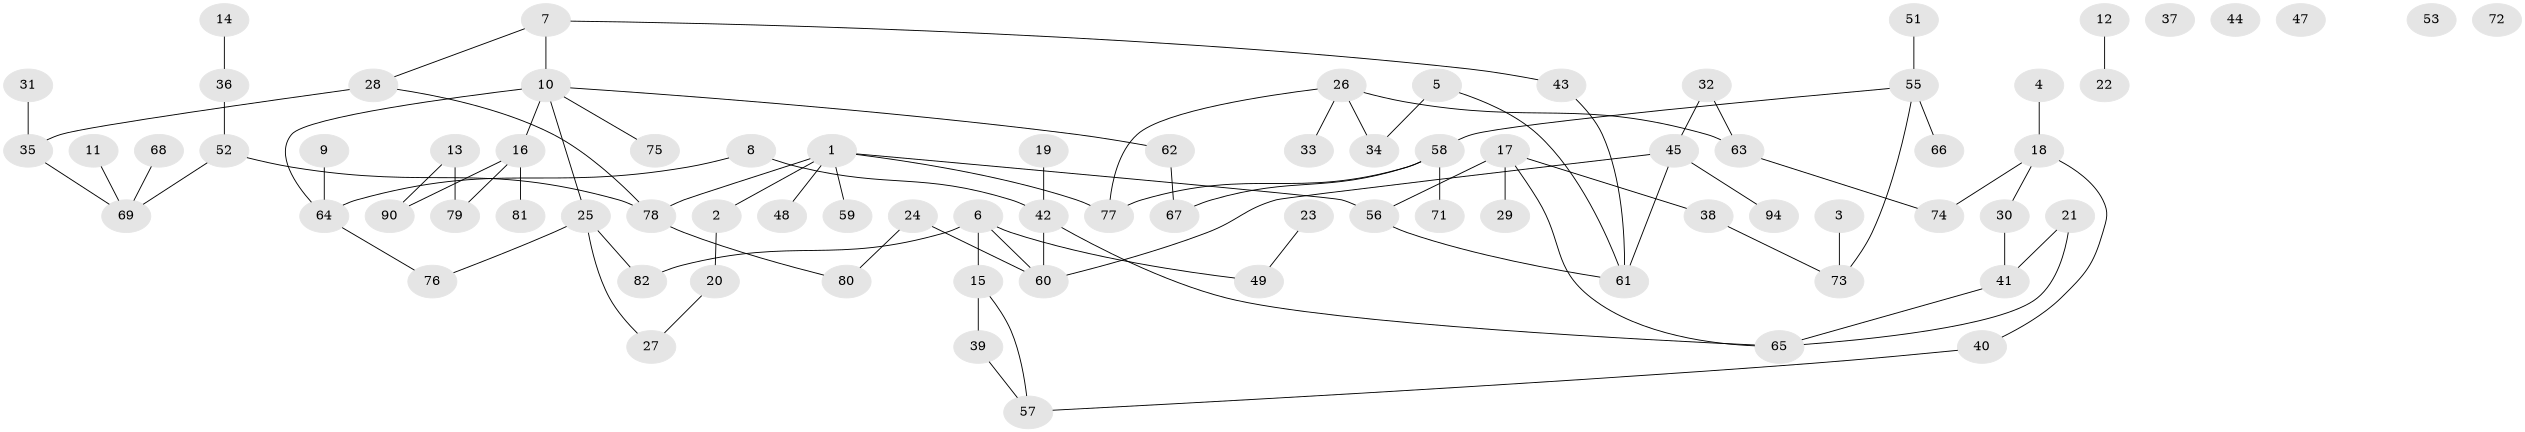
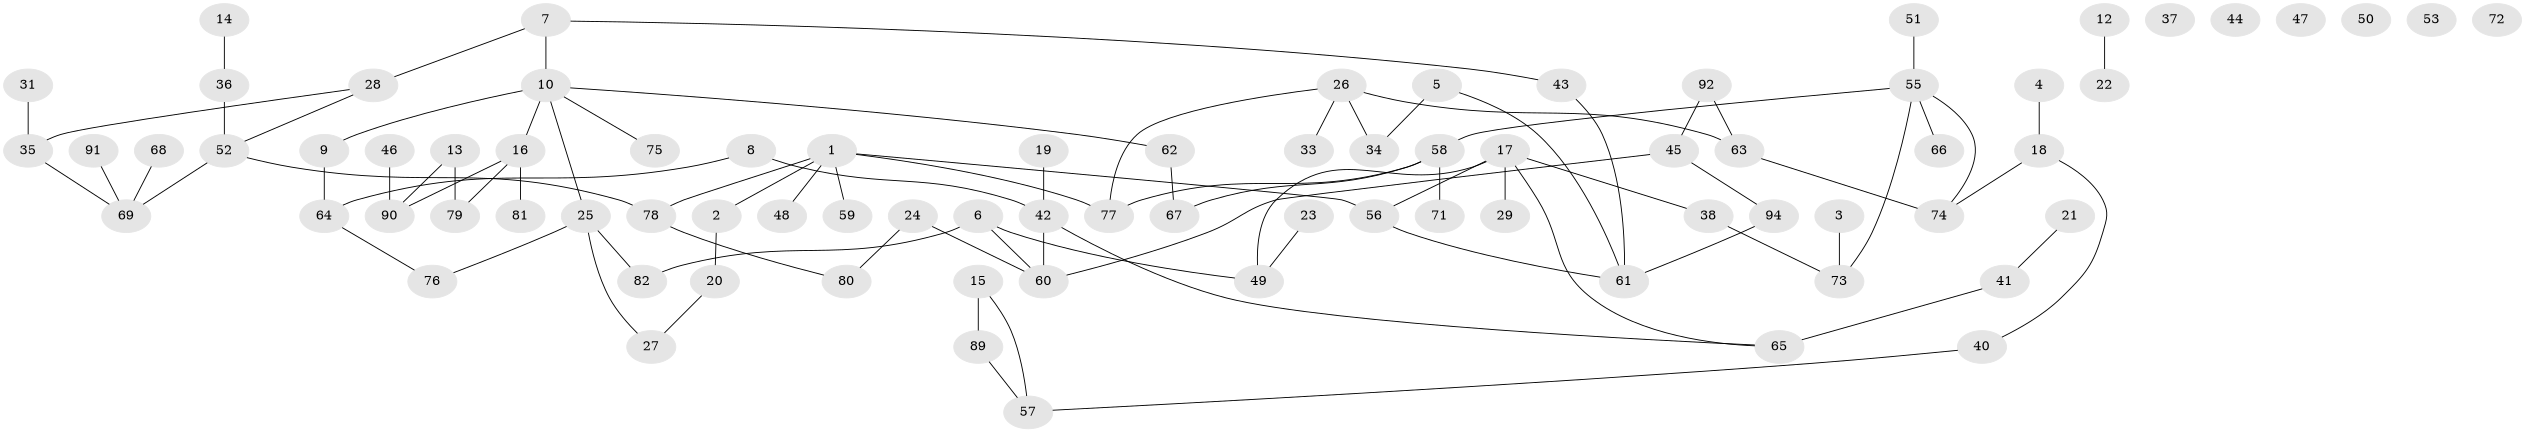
none -> (2366, 20)
(1707, 85) -> (1707, 85)
(367, 112) -> (432, 112)
(523, 121) -> (299, 118)
none -> (1975, 143)
(94, 151) -> (94, 151)
none -> (390, 151)
none -> (1343, 170)
(1649, 216) -> (1700, 250)
(2005, 216) -> none
(978, 243) -> none
(1959, 325) -> none
(978, 347) -> (978, 347)
